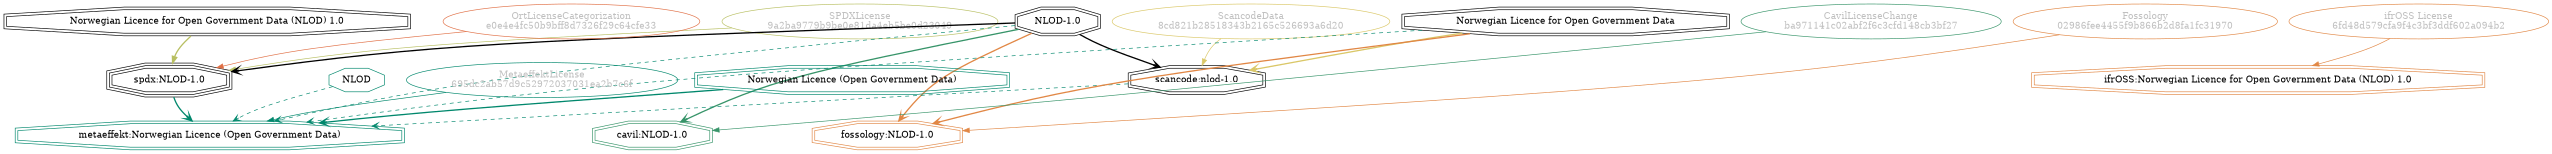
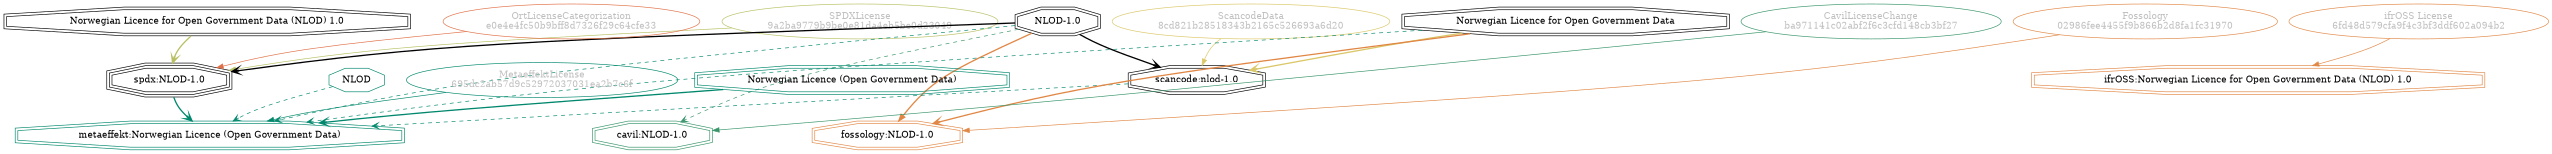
(182, 46) -> (182, 46)
(867, 61) -> (867, 61)
(962, 67) -> (962, 67)
